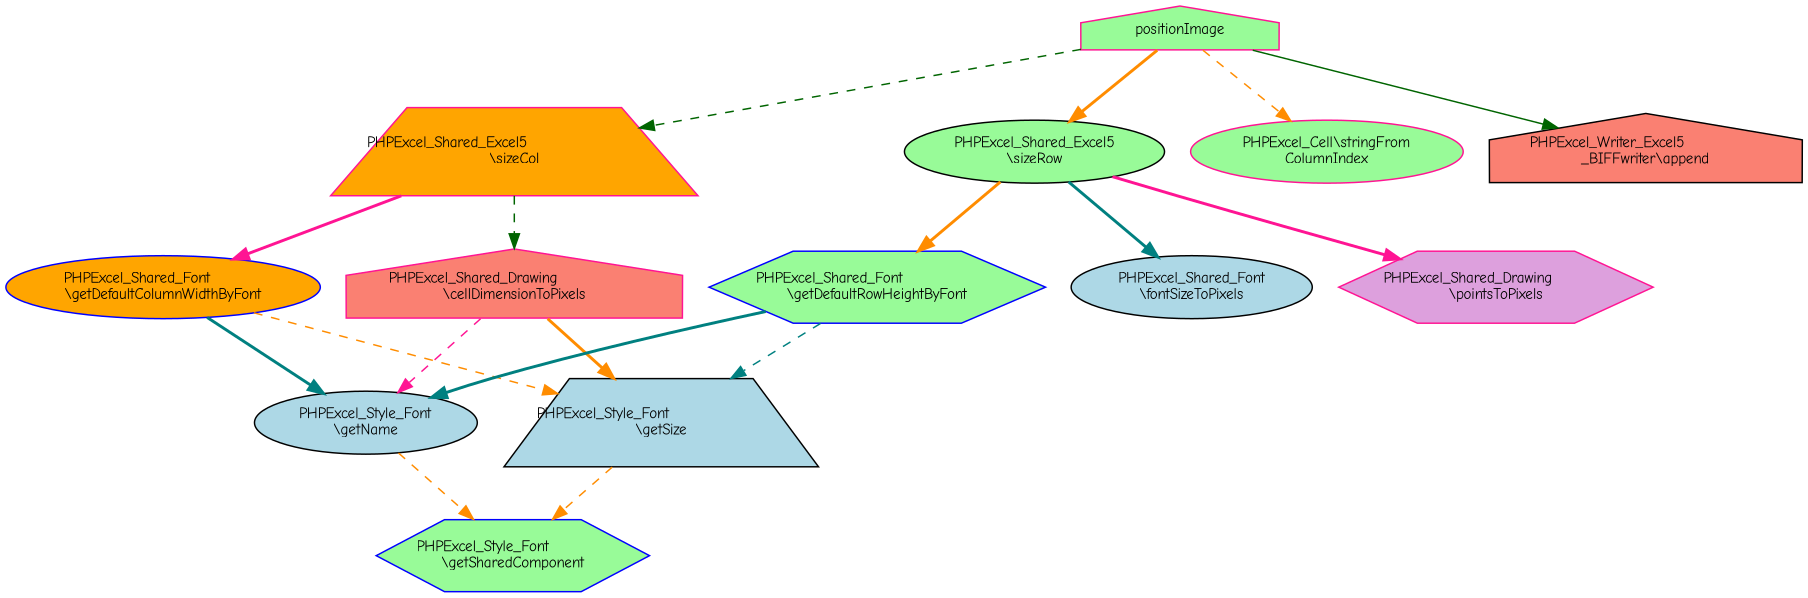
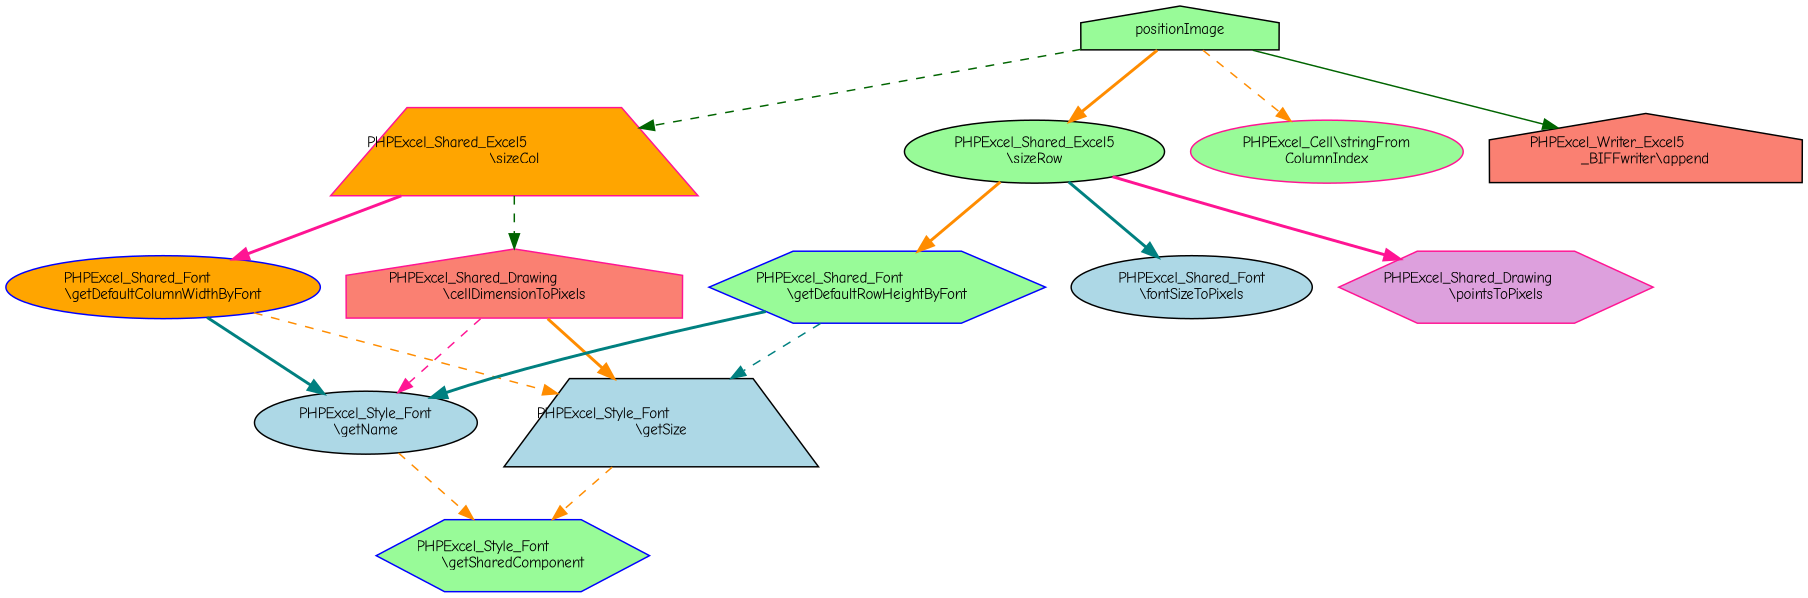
(1180, 30) -> (1180, 30)
